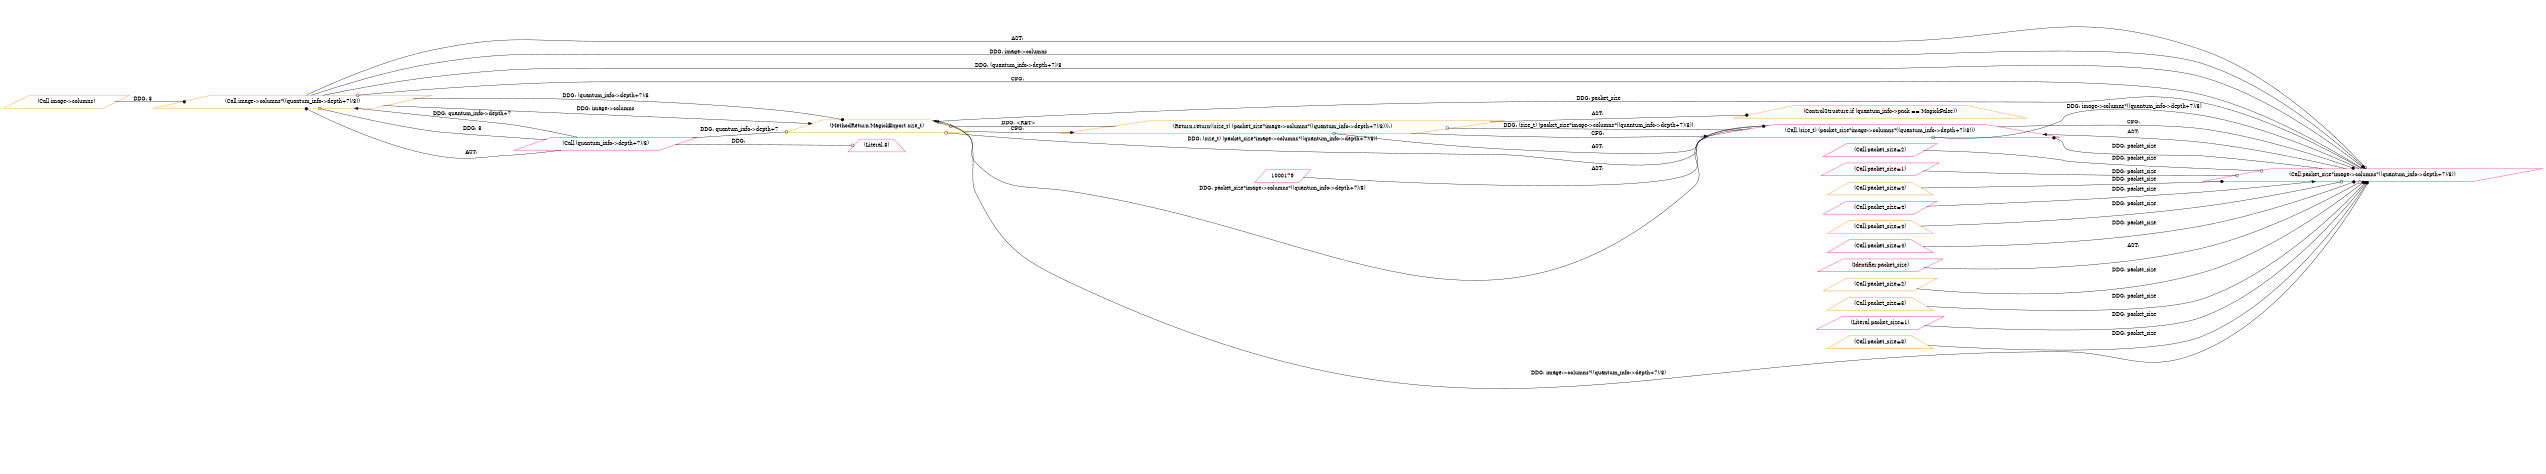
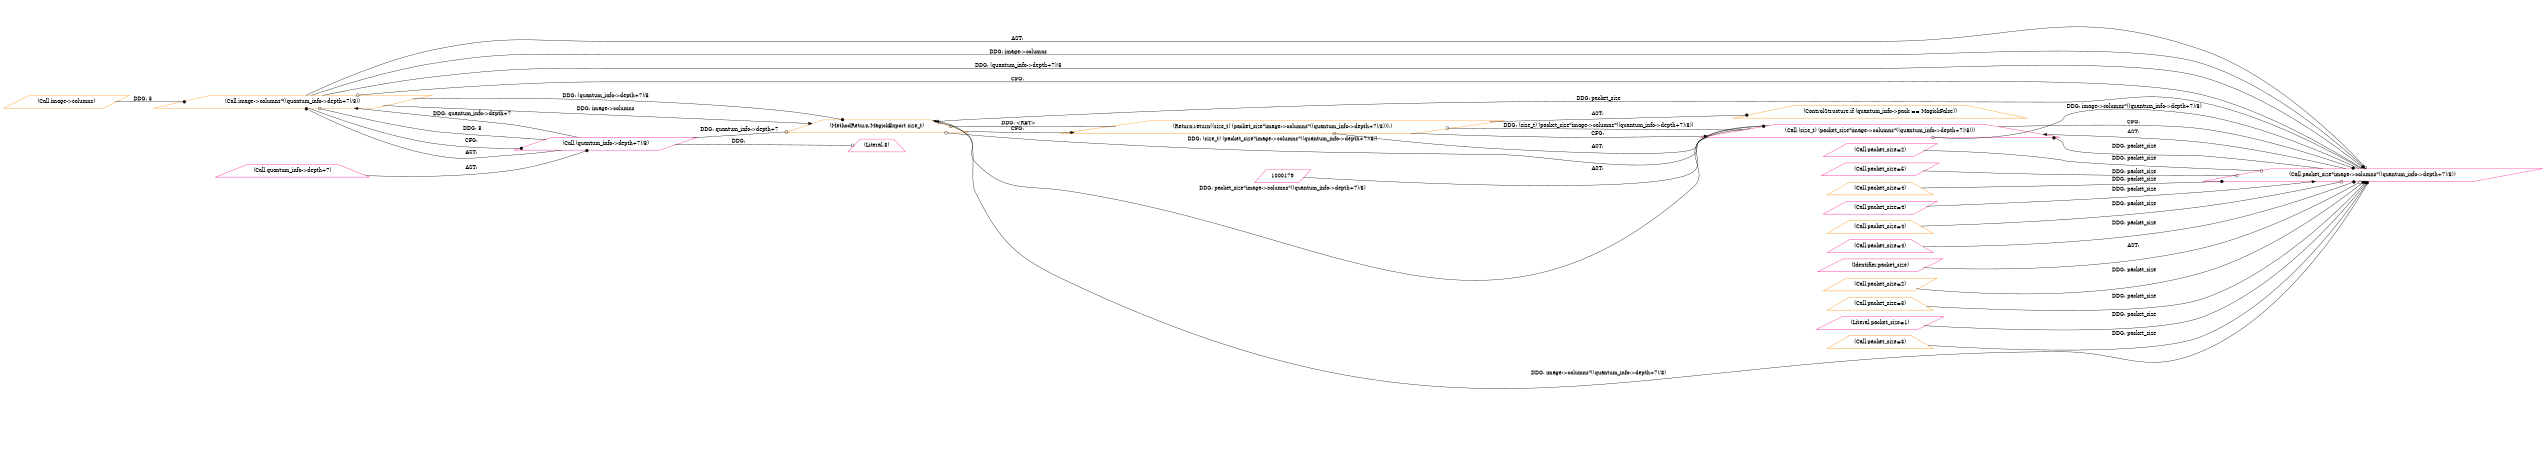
none -> (412, 140)
(1880, 169) -> (1880, 169)
none -> (293, 171)
